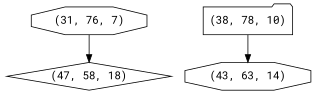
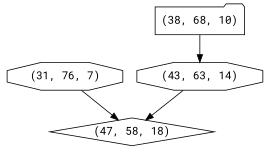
(248, 21) -> (200, 21)
none -> (167, 103)
